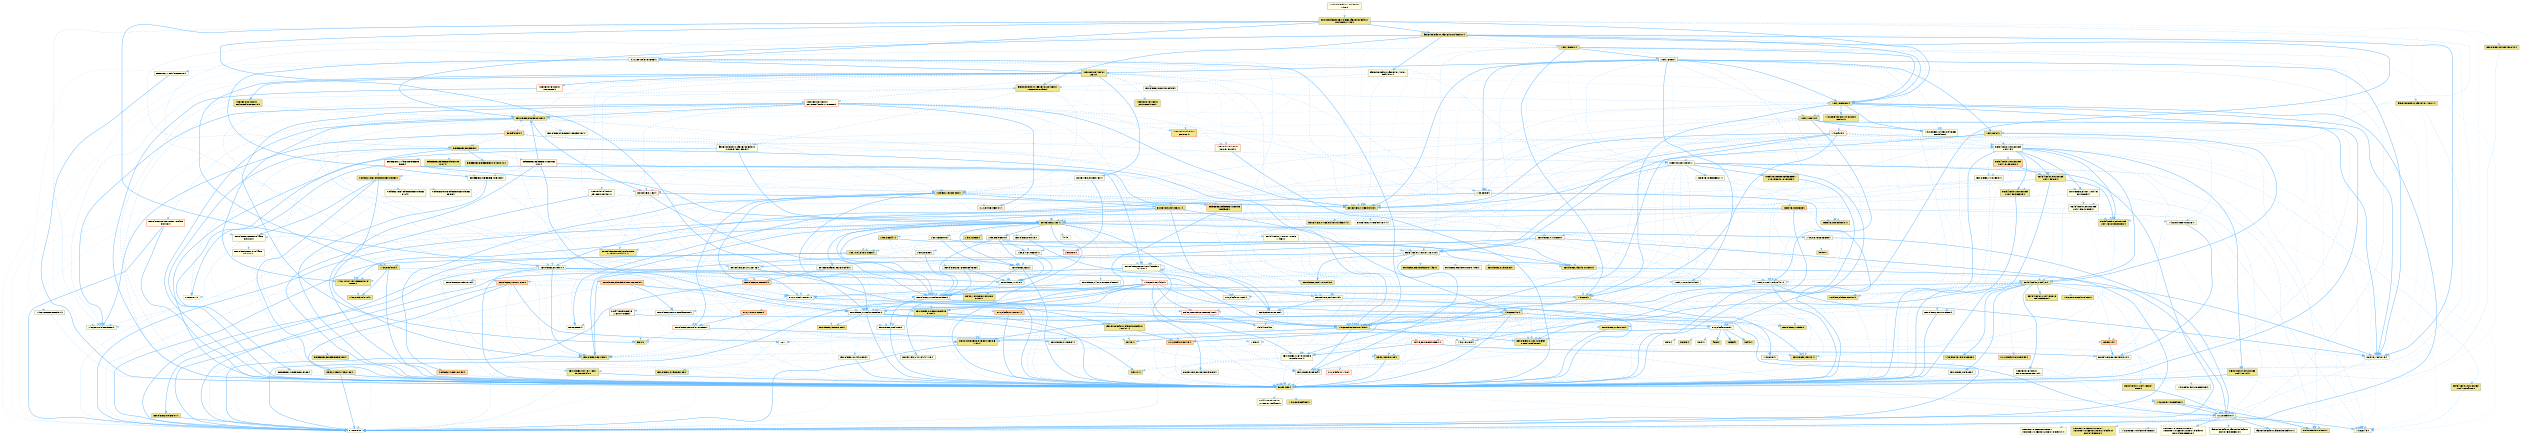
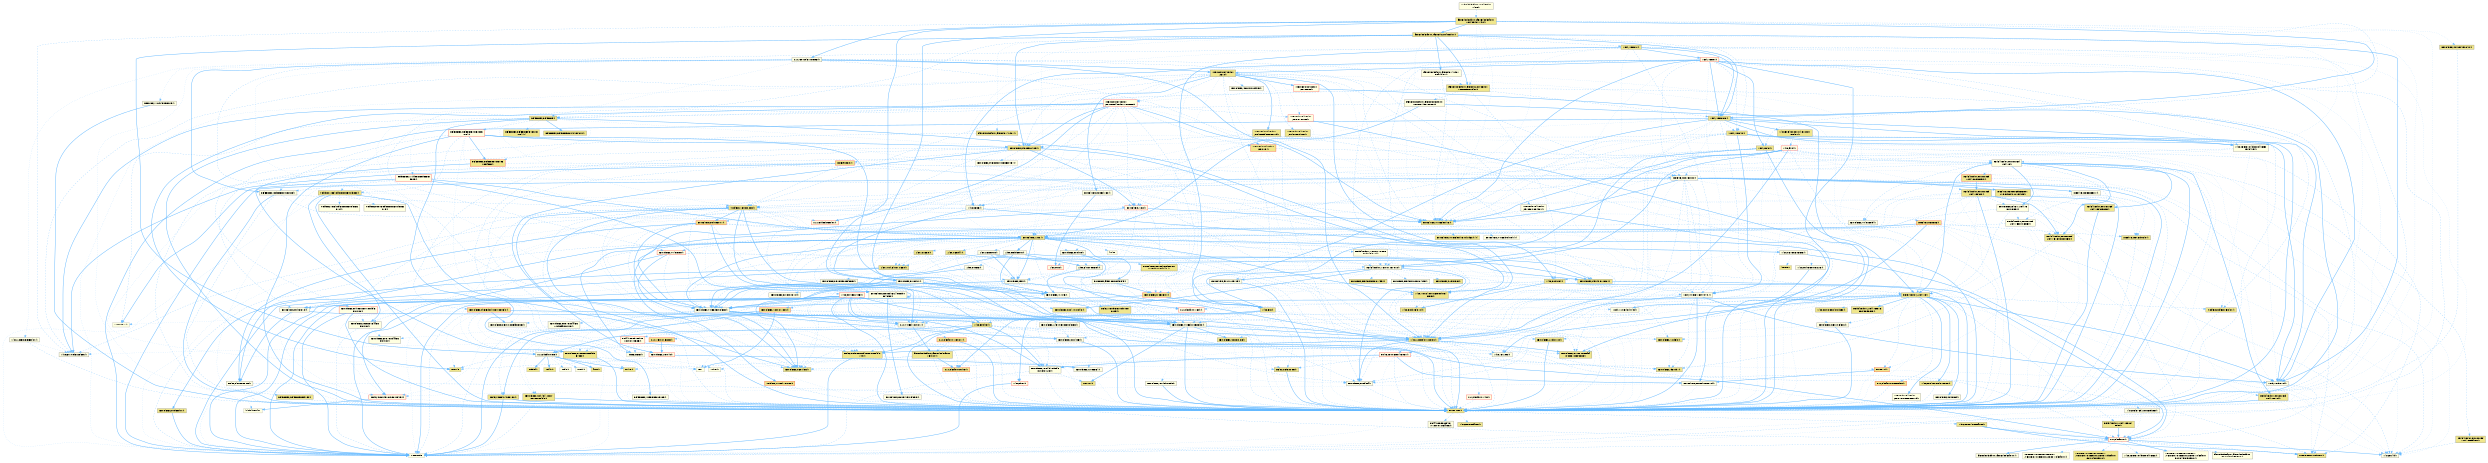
(1345, 21) -> (1476, 21)
(2067, 137) -> (1866, 235)
(491, 140) -> (1003, 110)
(2033, 160) -> none
(451, 193) -> (385, 208)
(1281, 238) -> (1371, 253)
(364, 255) -> none
(909, 292) -> (813, 317)
(1400, 306) -> (1191, 339)
none -> (564, 325)
none -> (623, 326)
(691, 327) -> (662, 355)
(1353, 327) -> (1424, 340)
(1685, 342) -> none
(918, 357) -> none
(2377, 357) -> (2277, 383)
(672, 372) -> none
(2120, 384) -> (1045, 388)
